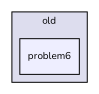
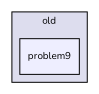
(50, 57) -> (50, 57)
